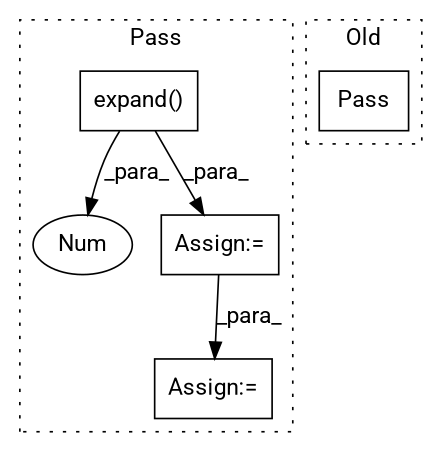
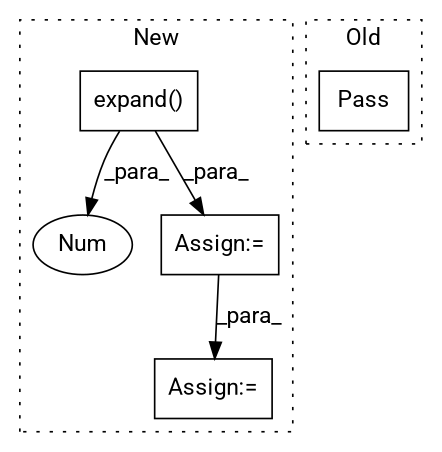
(156, 39) -> (156, 39)
